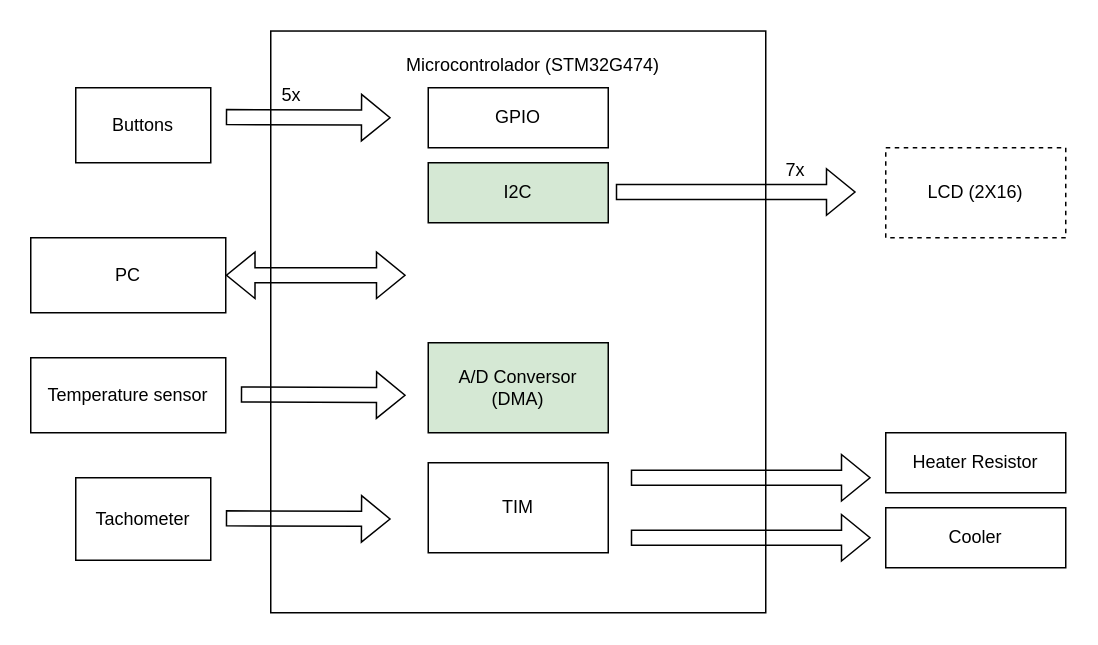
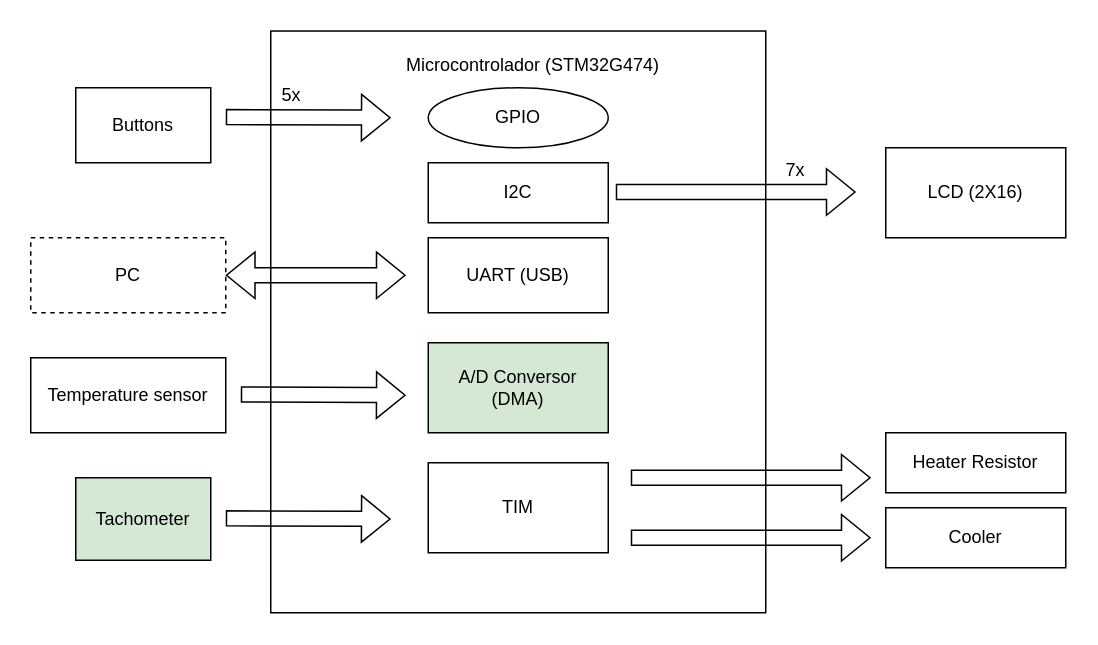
(518, 118) -> (518, 118)
(518, 193) -> (518, 193)
(976, 193) -> (976, 193)
(128, 275) -> (128, 275)
none -> (518, 275)
(143, 519) -> (143, 519)
